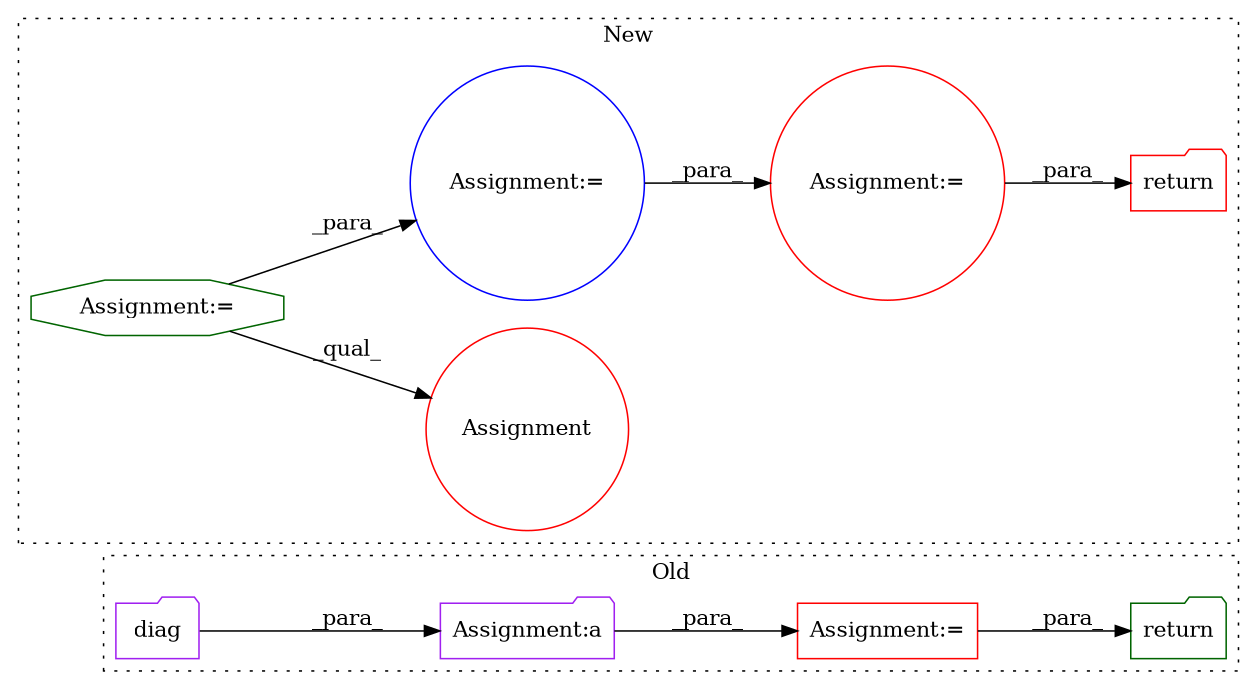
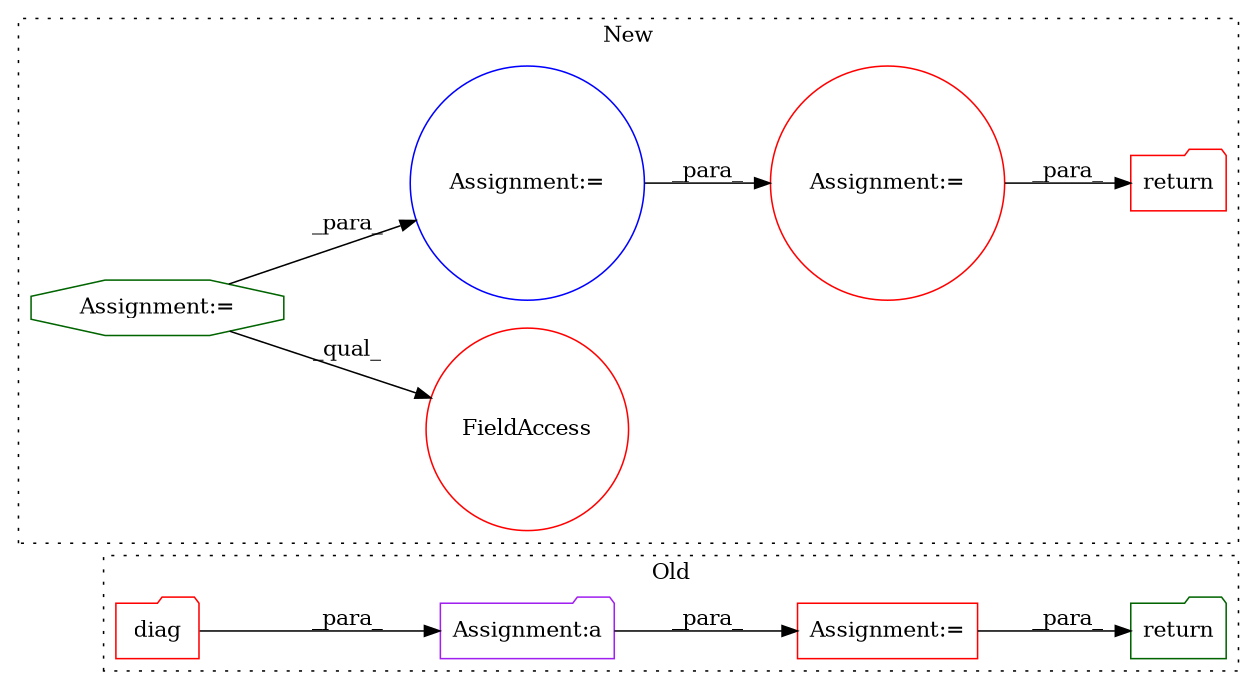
(527, 429) -> (527, 429)
(157, 631) -> (157, 631)
